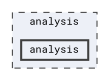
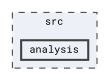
(55, 22) -> (55, 22)
